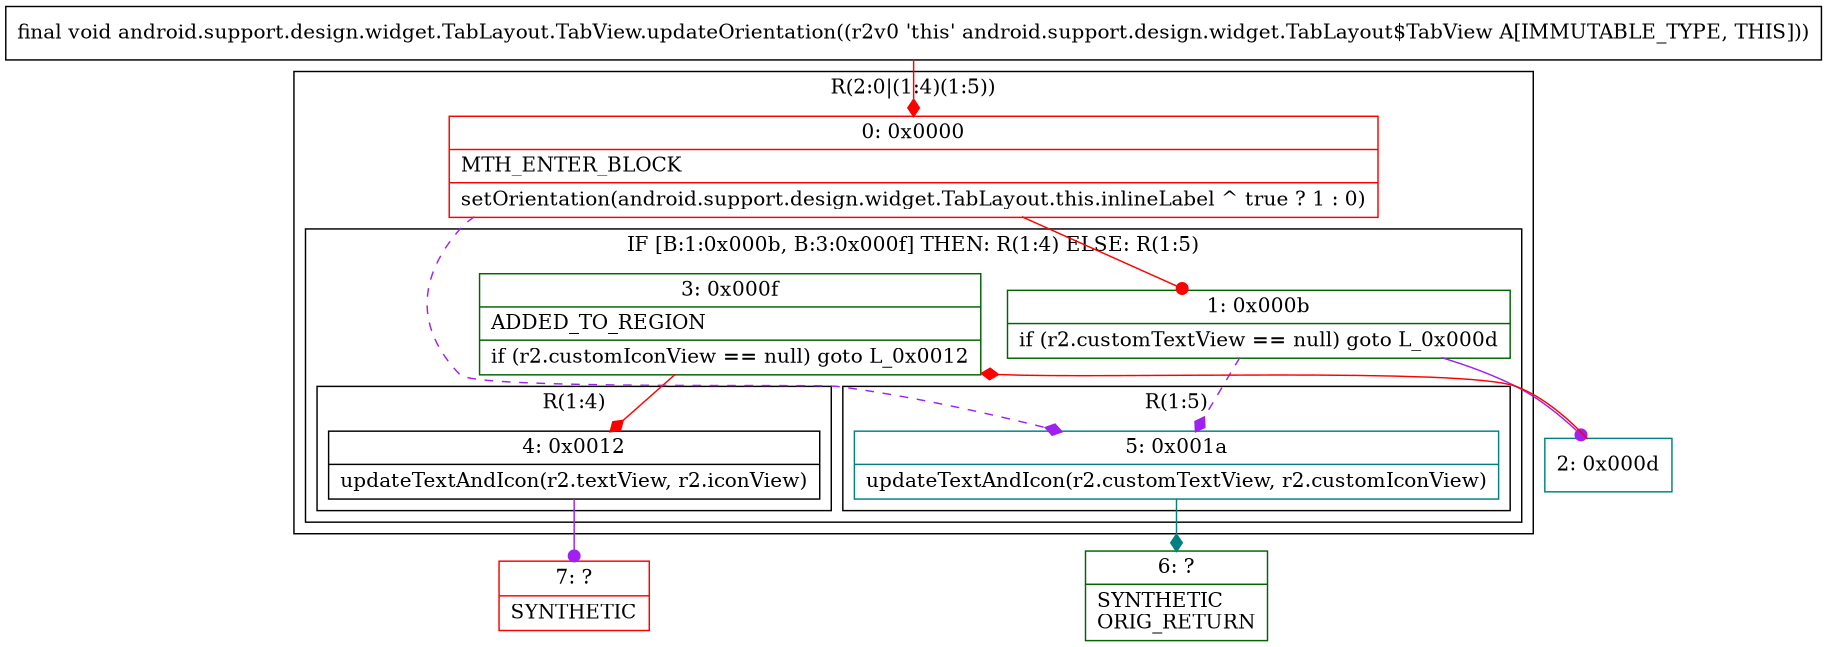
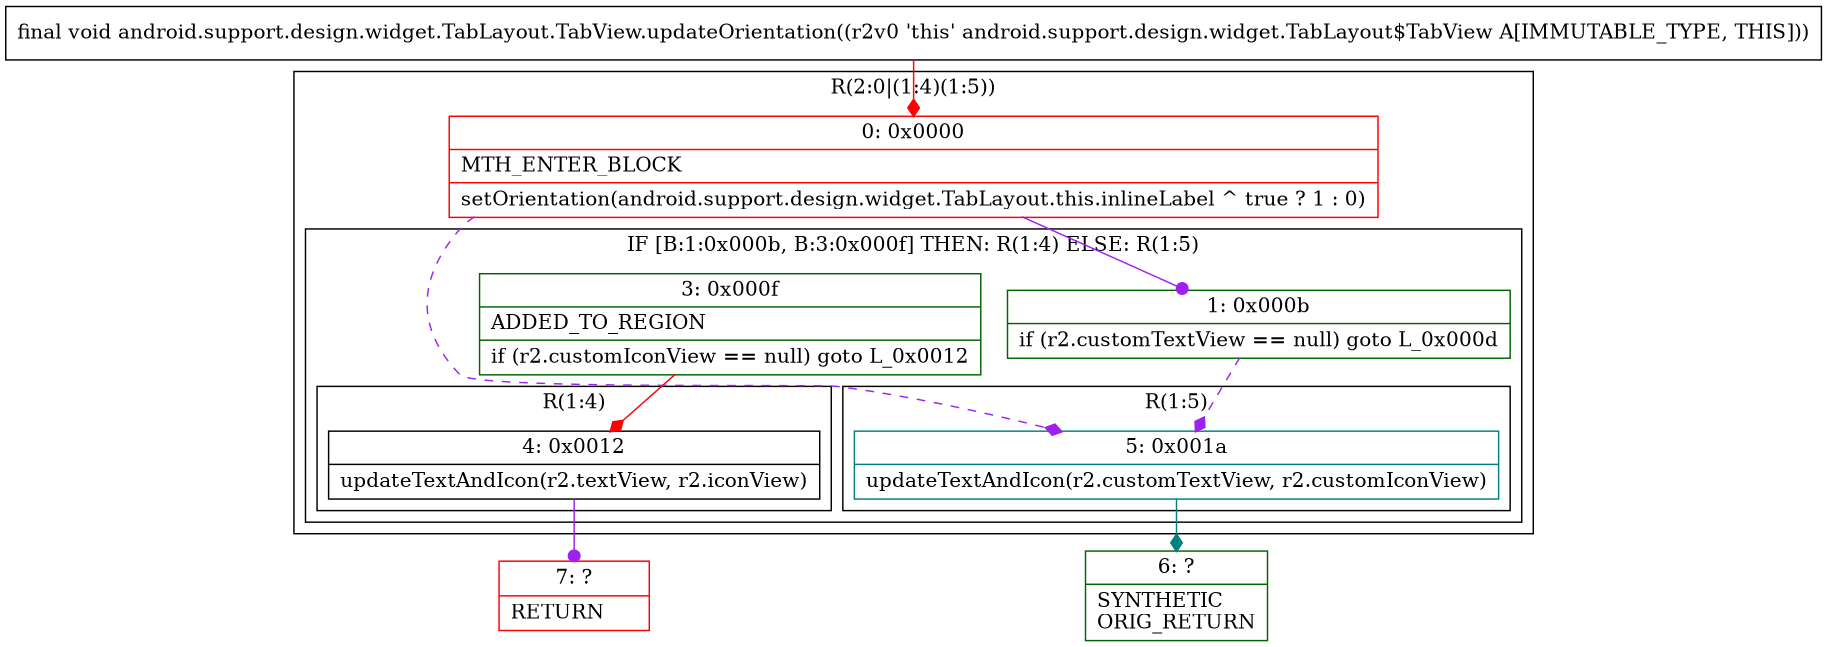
(1099, 251) -> (1099, 251)
(1608, 465) -> none
(574, 612) -> (558, 612)
